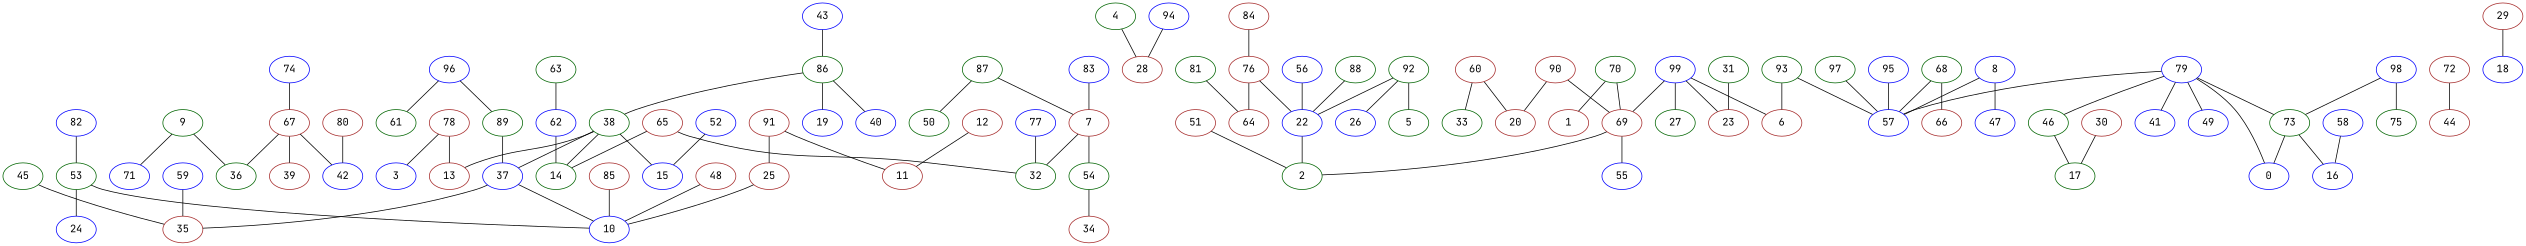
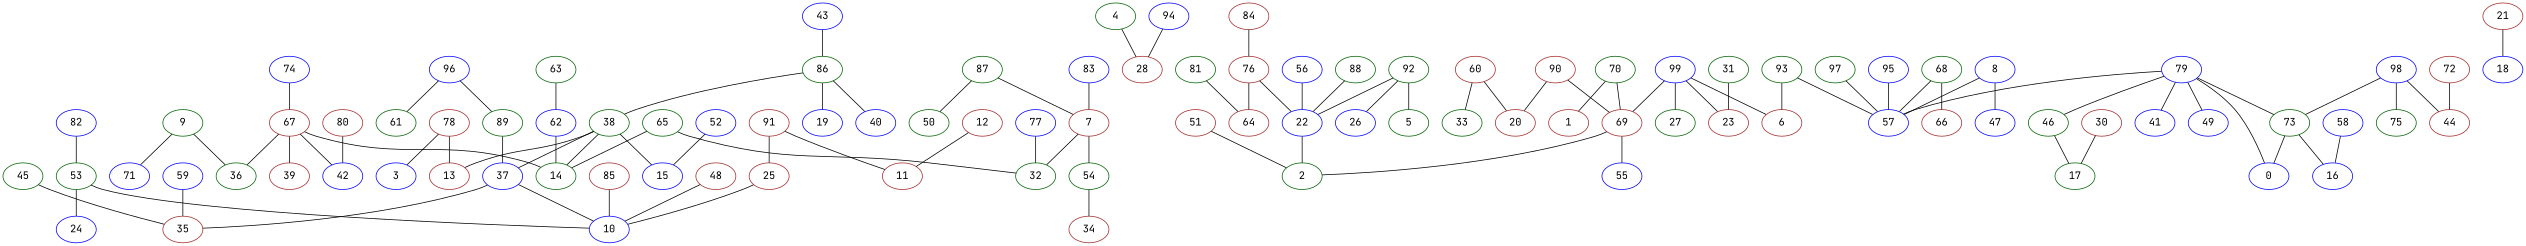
(2503, 16) -> (2503, 16)
none -> (2423, 96)
(663, 123) -> (663, 123)
none -> (411, 149)
